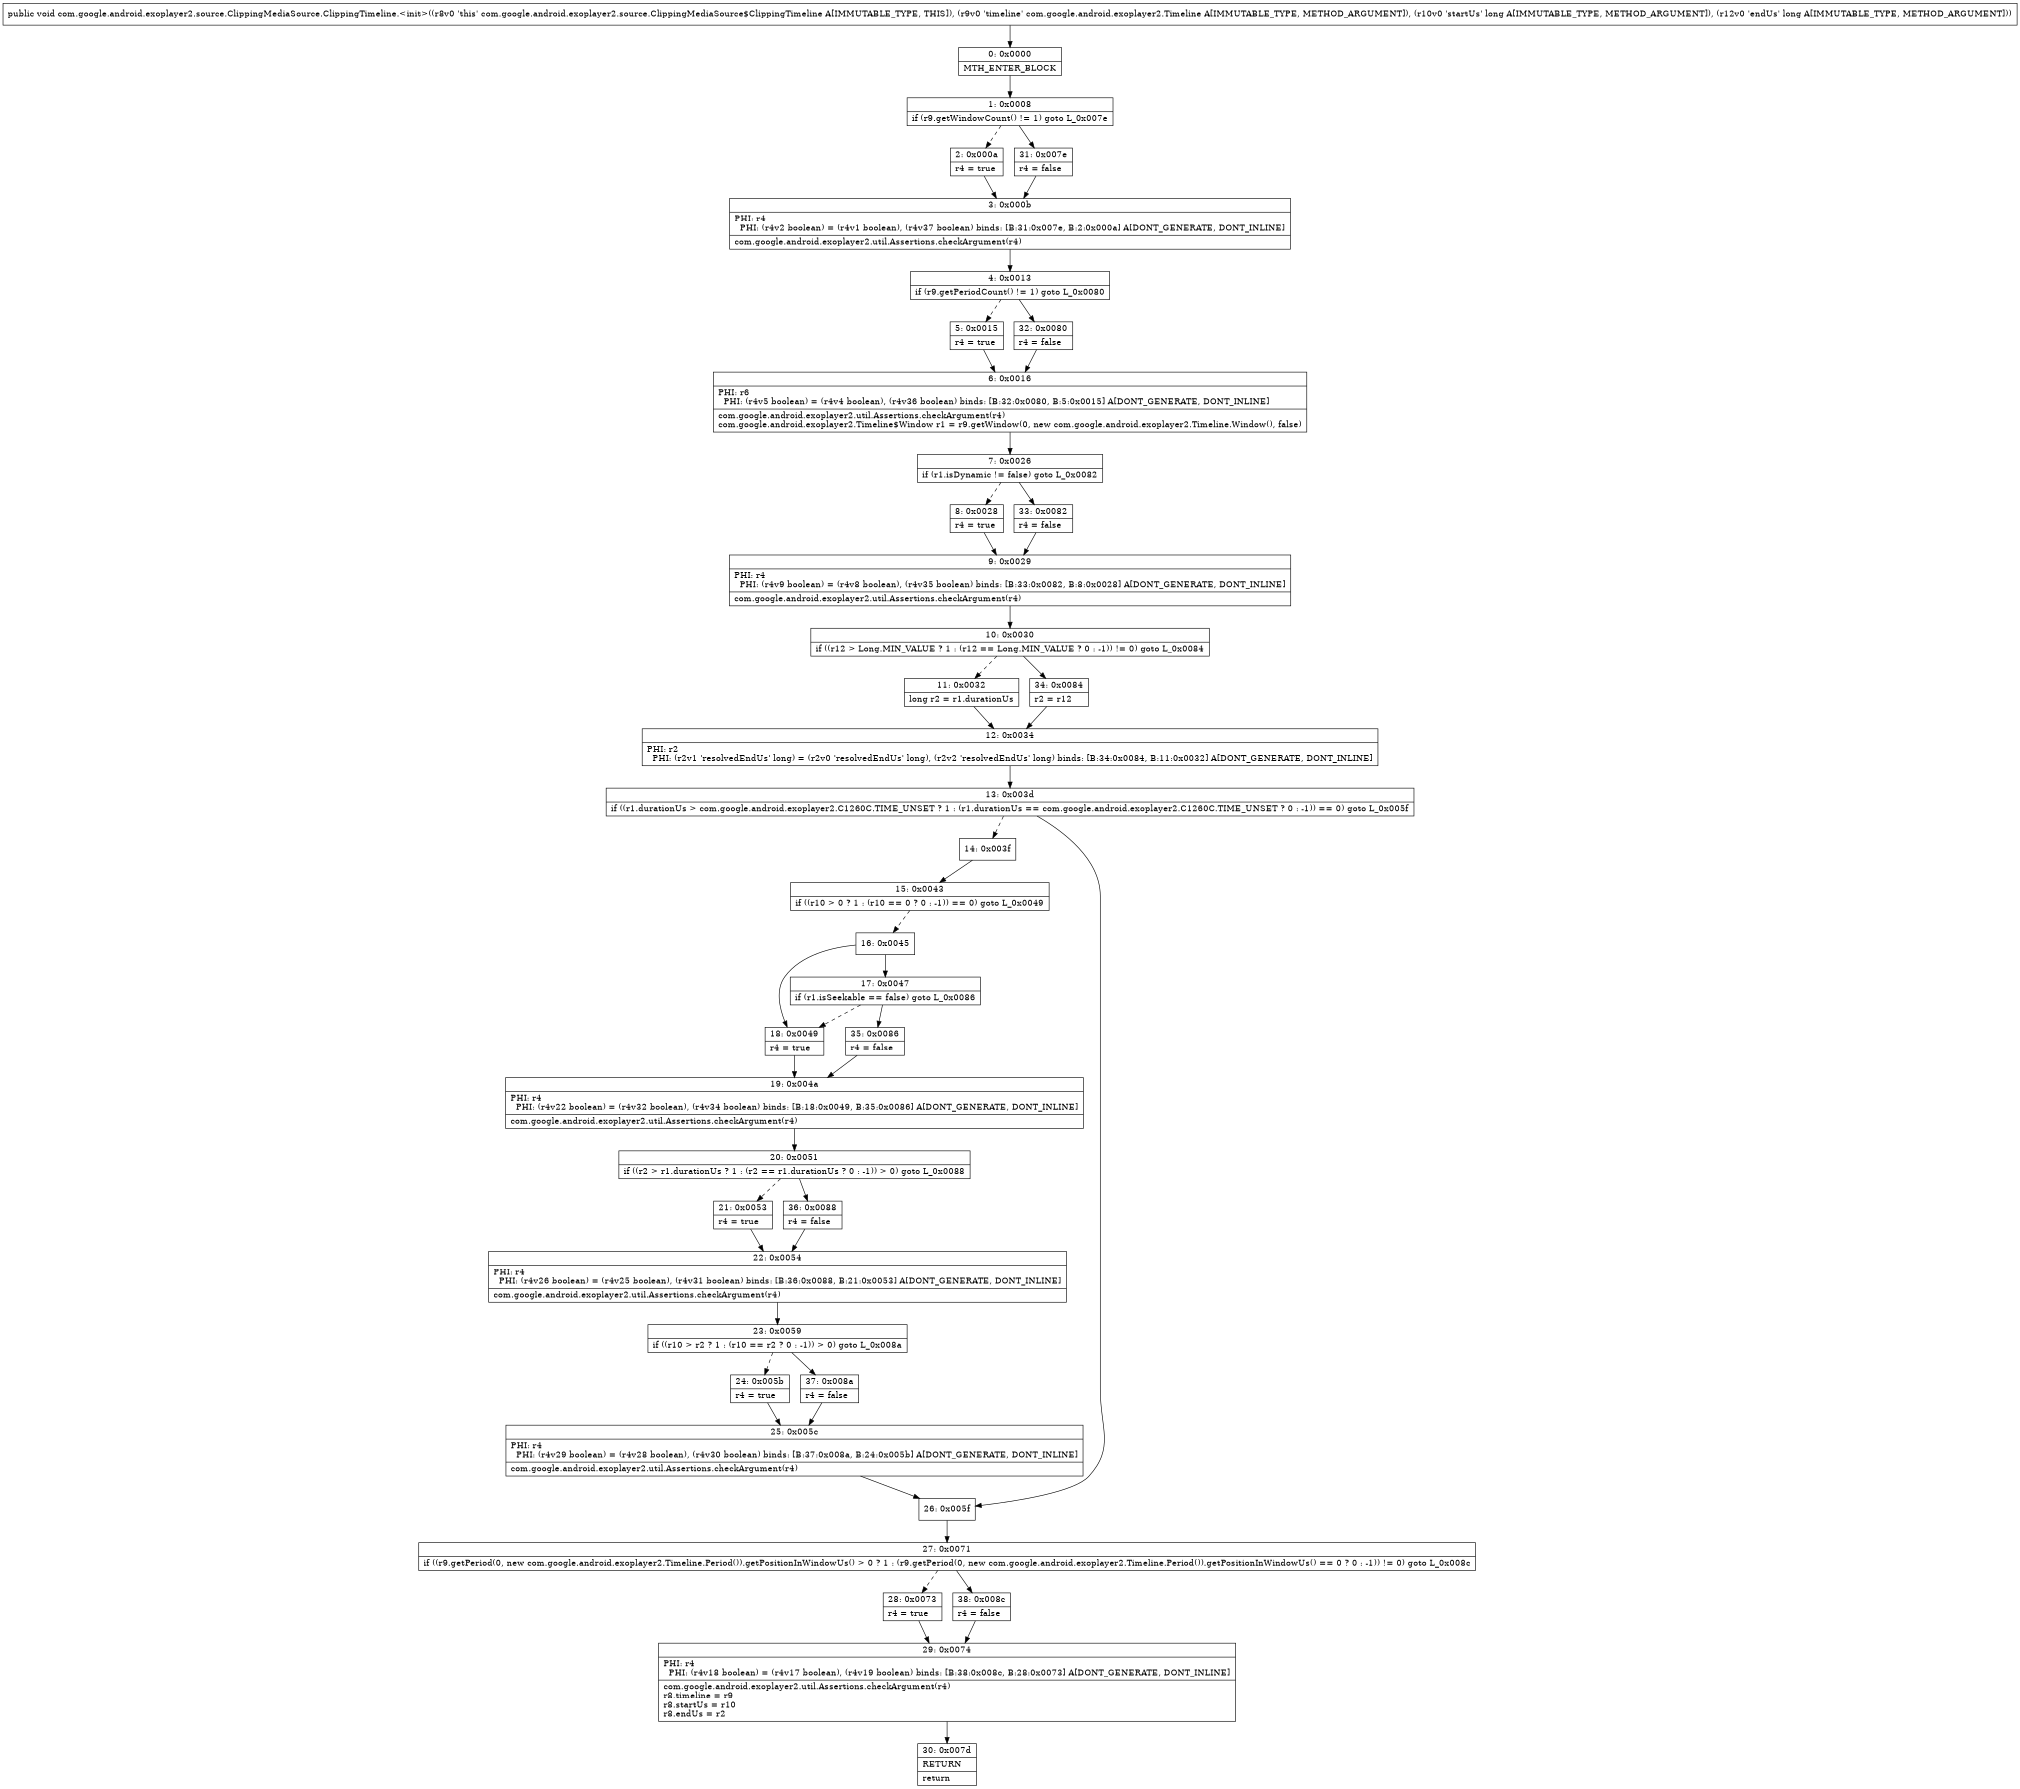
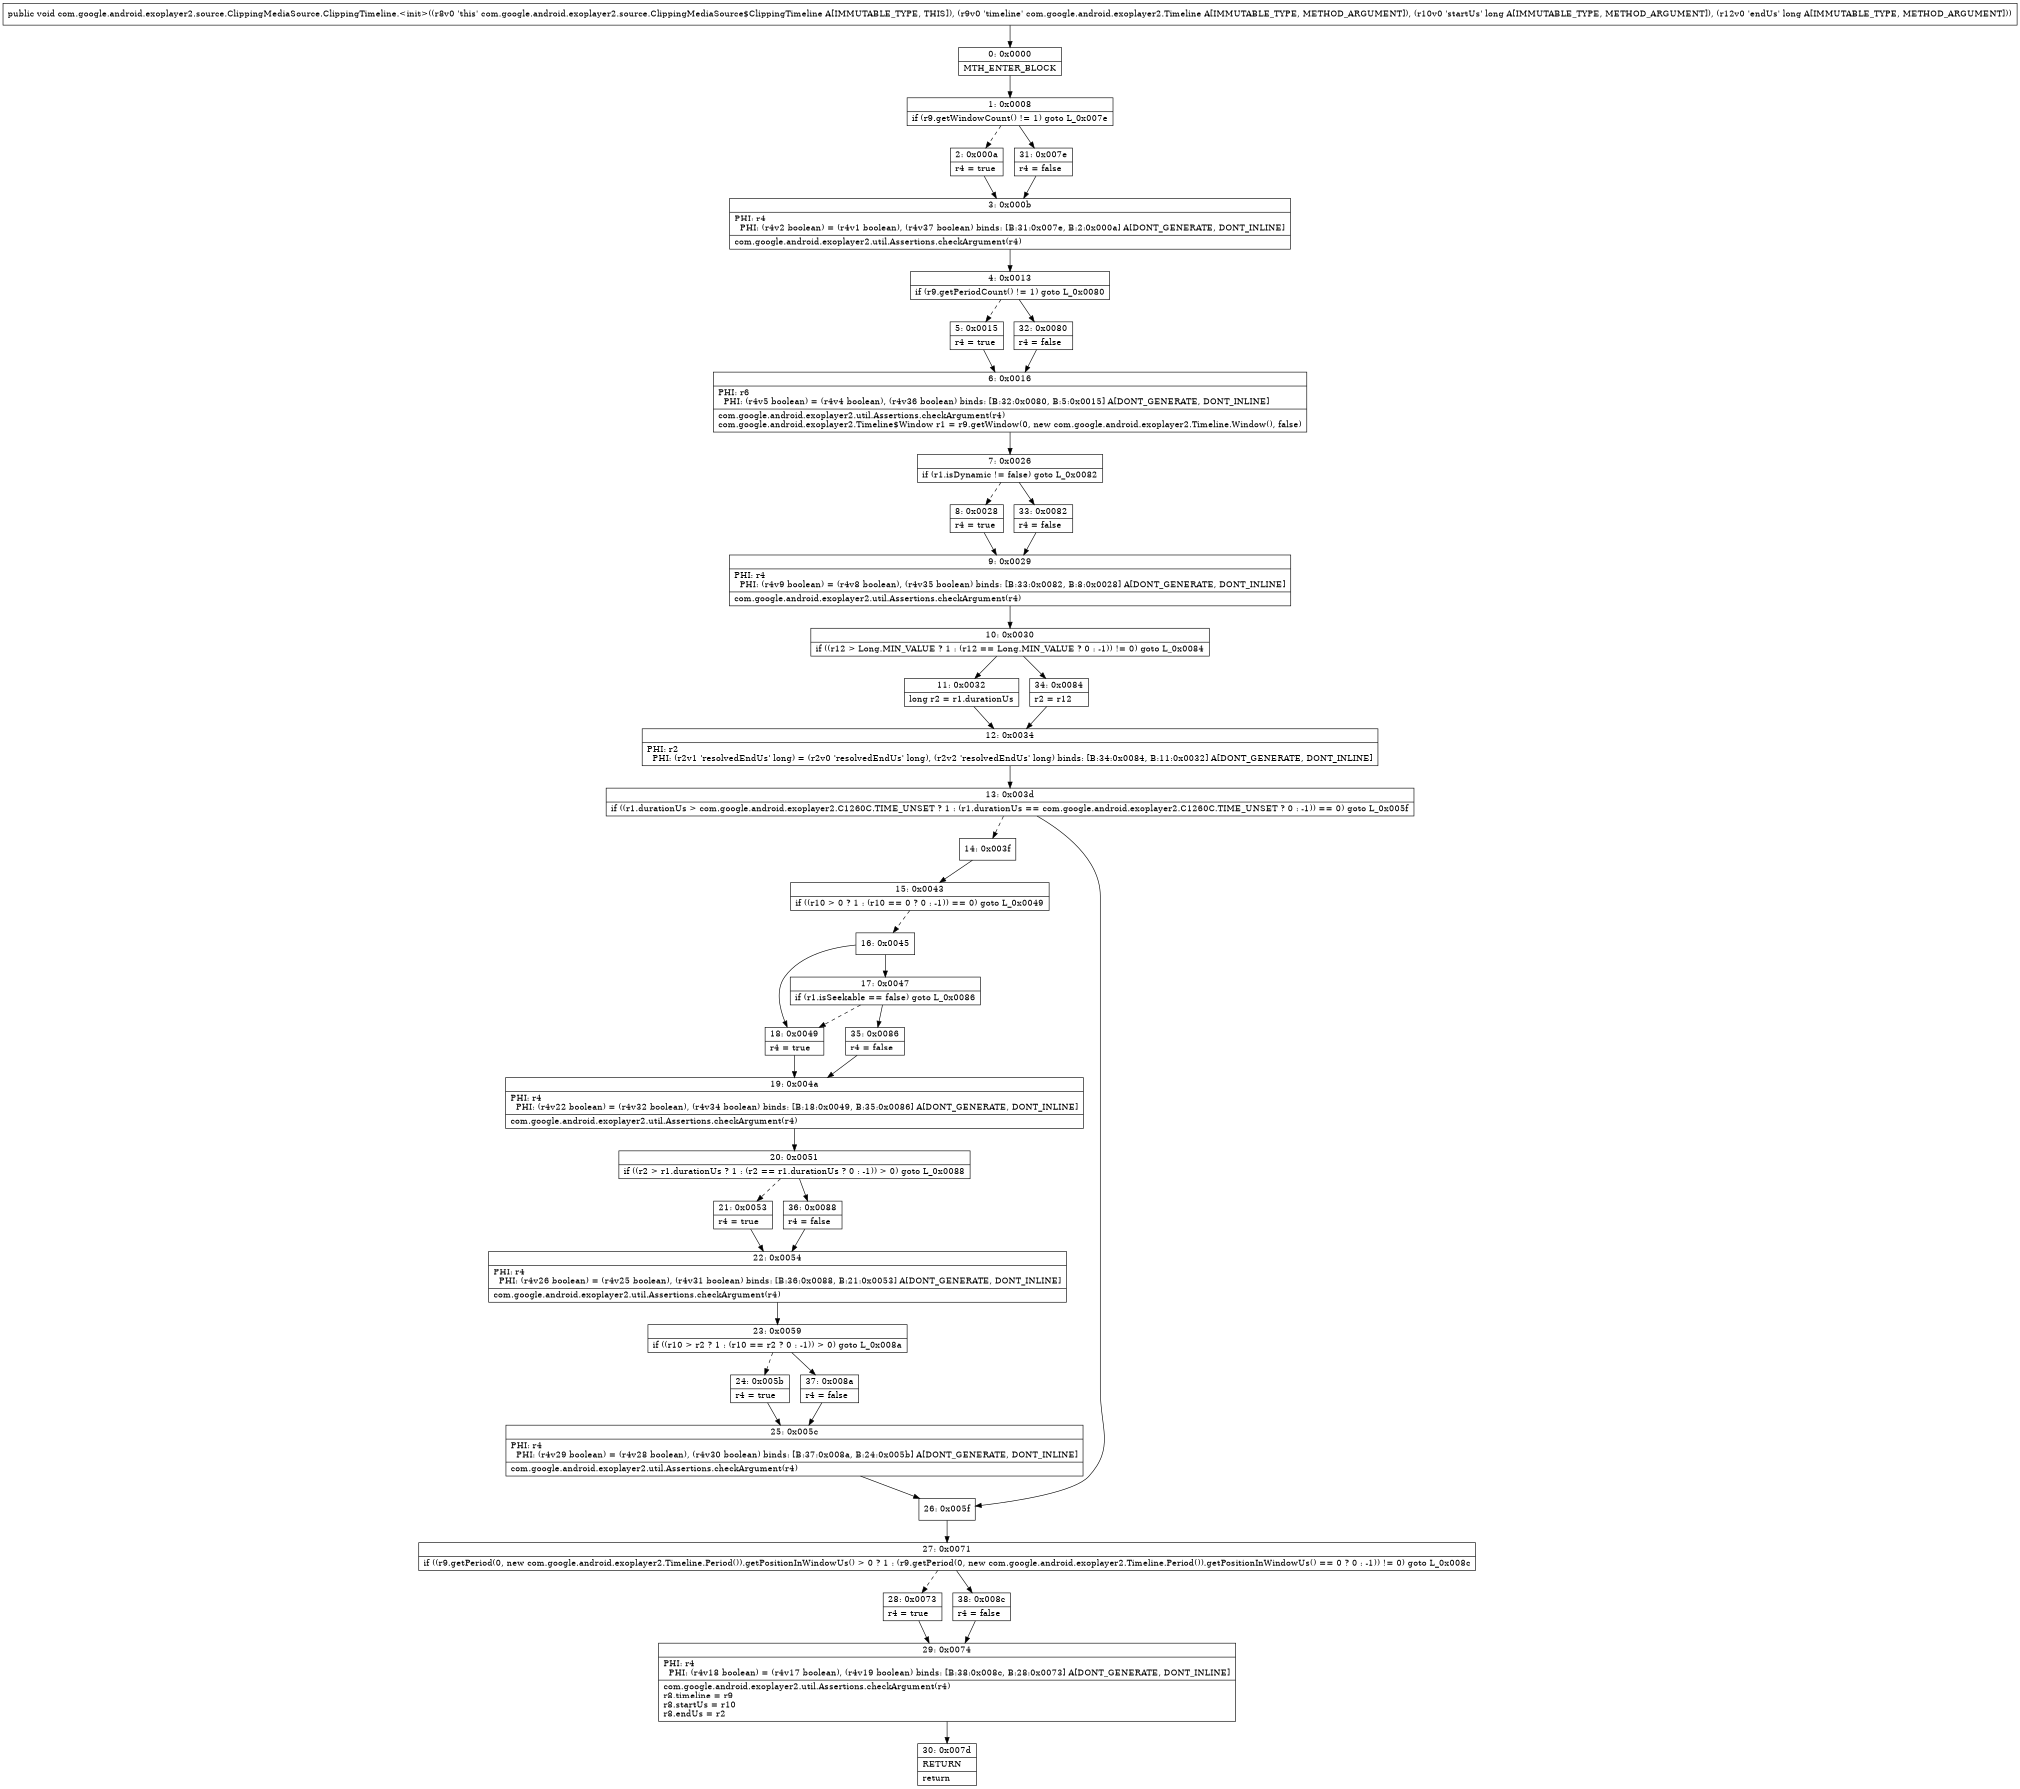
(988, 665) -> (988, 665)
